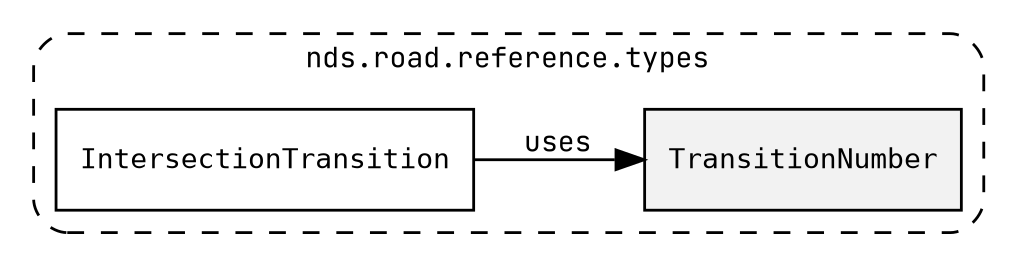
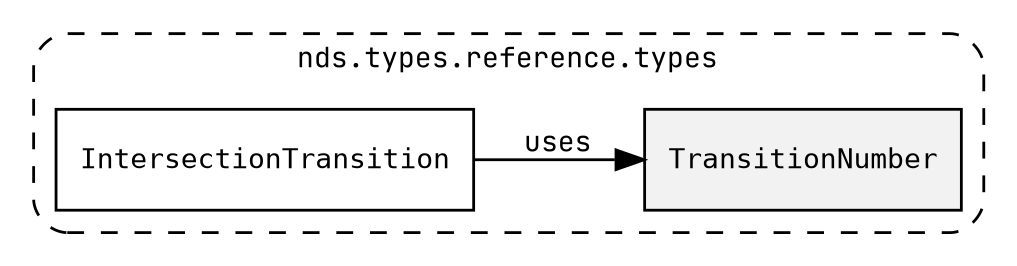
(509, 60) -> (509, 60)
